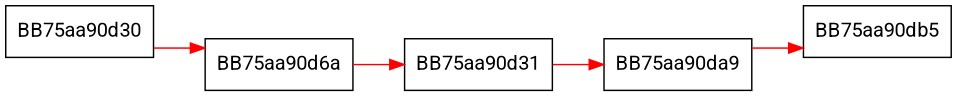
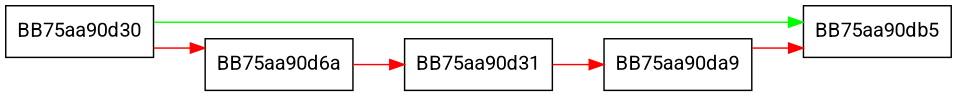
none -> (471, 22)
